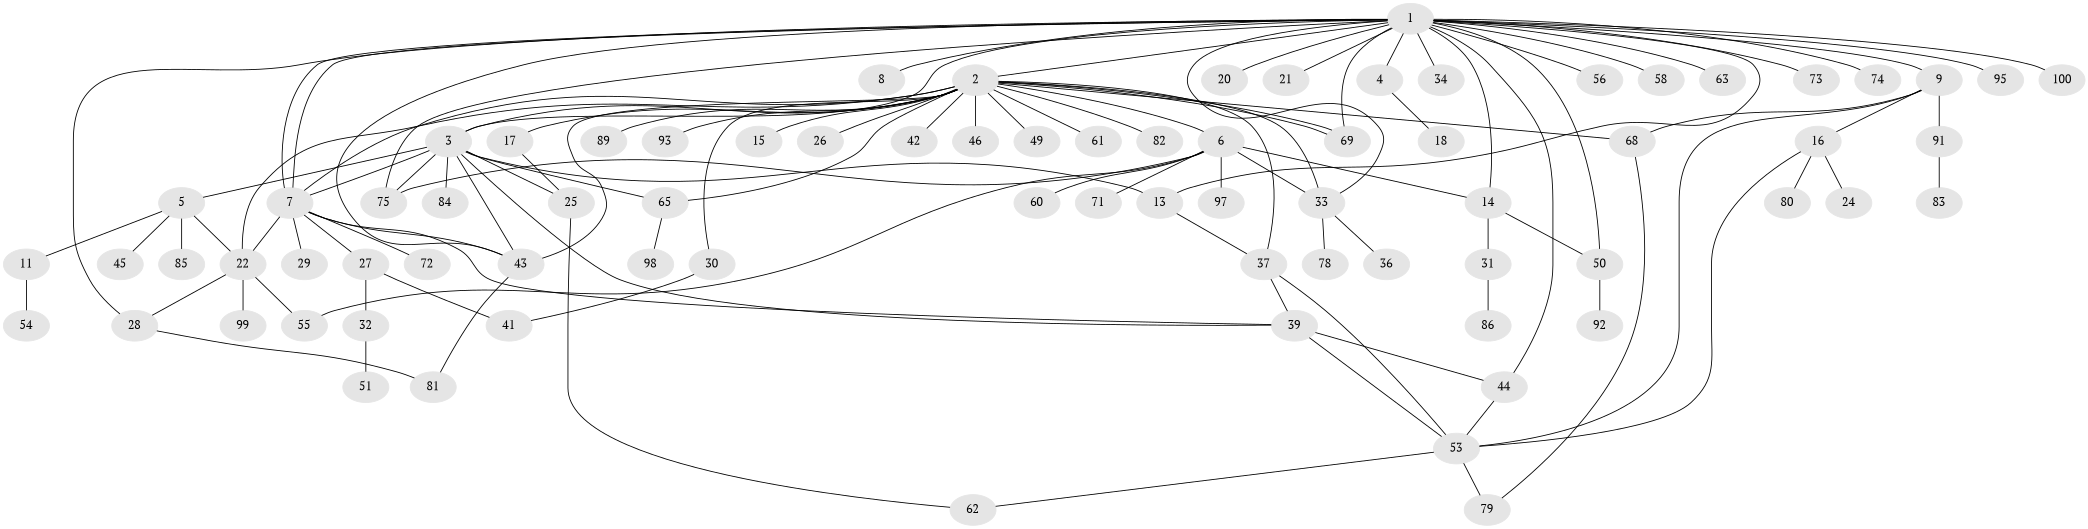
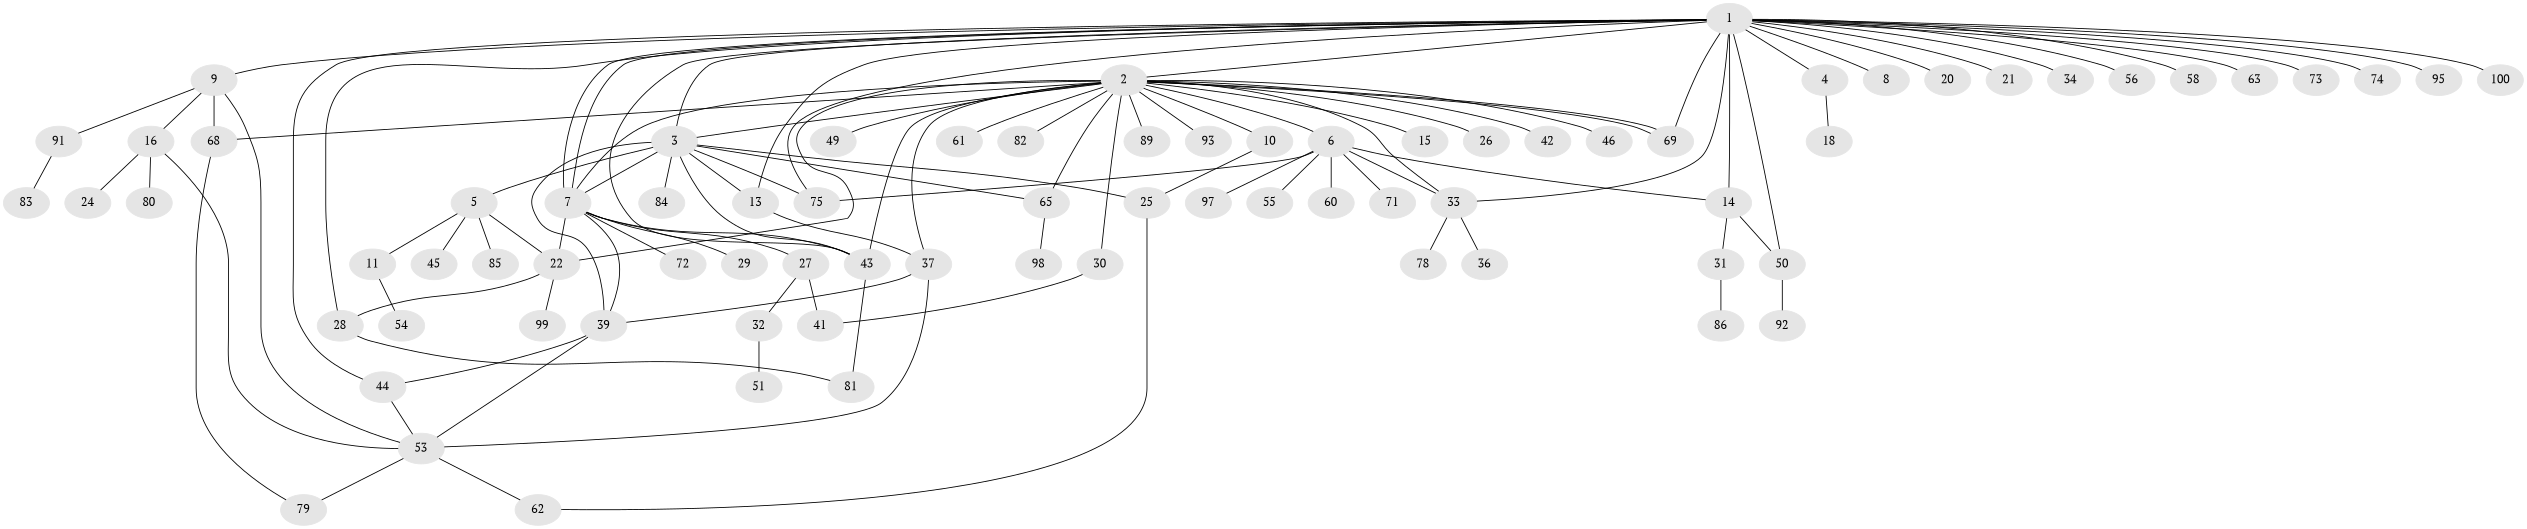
(510, 142) -> (1270, 142)
(274, 295) -> none
